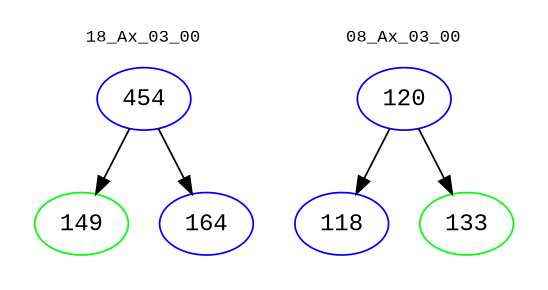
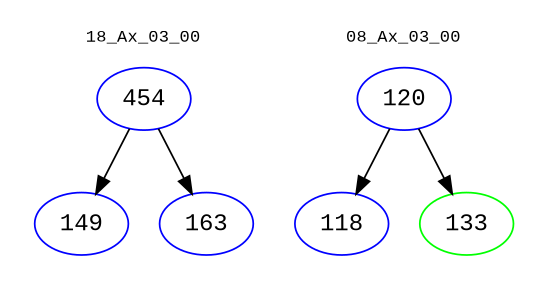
(82, 224) -> (82, 224)
(206, 224) -> (206, 224)
